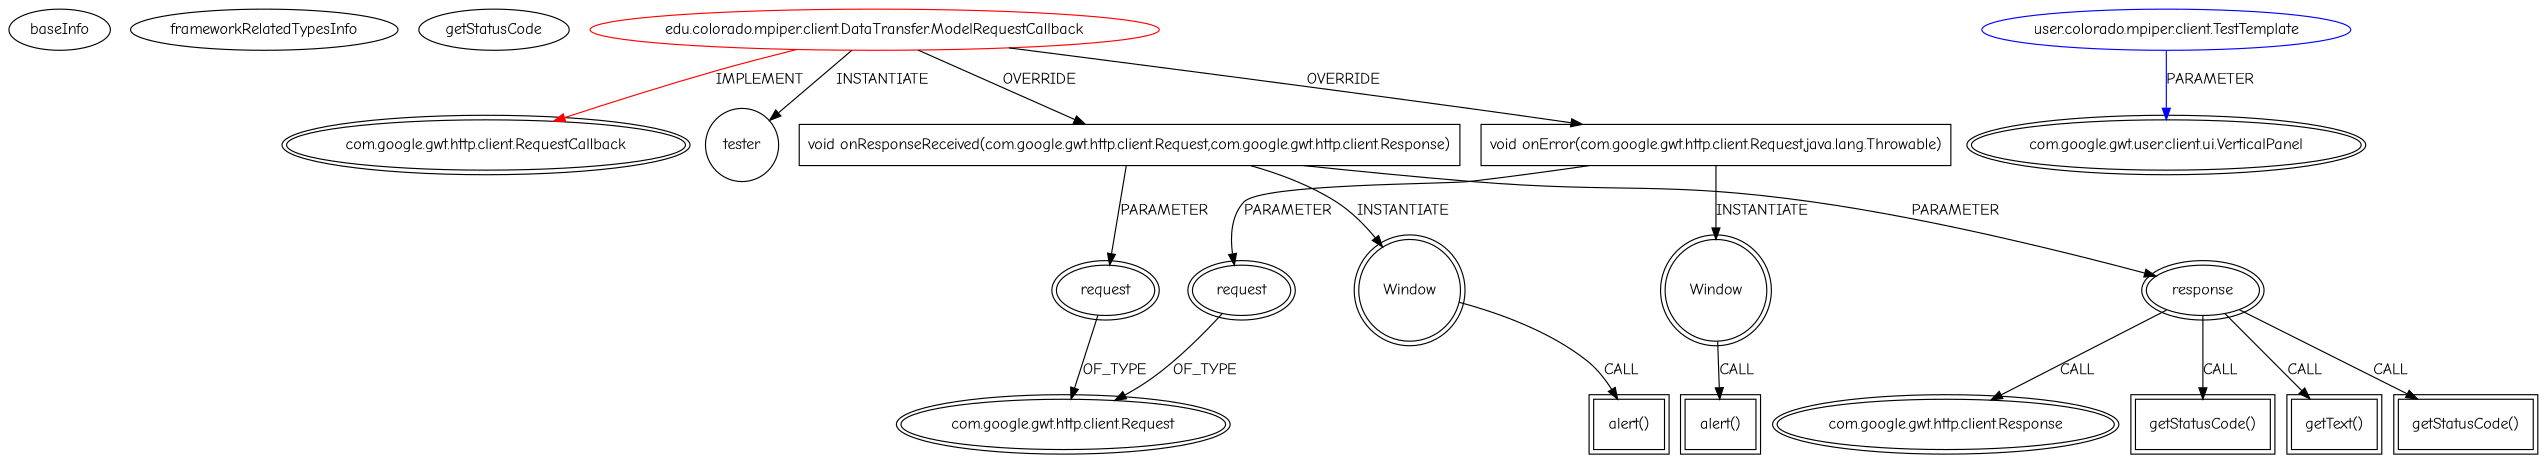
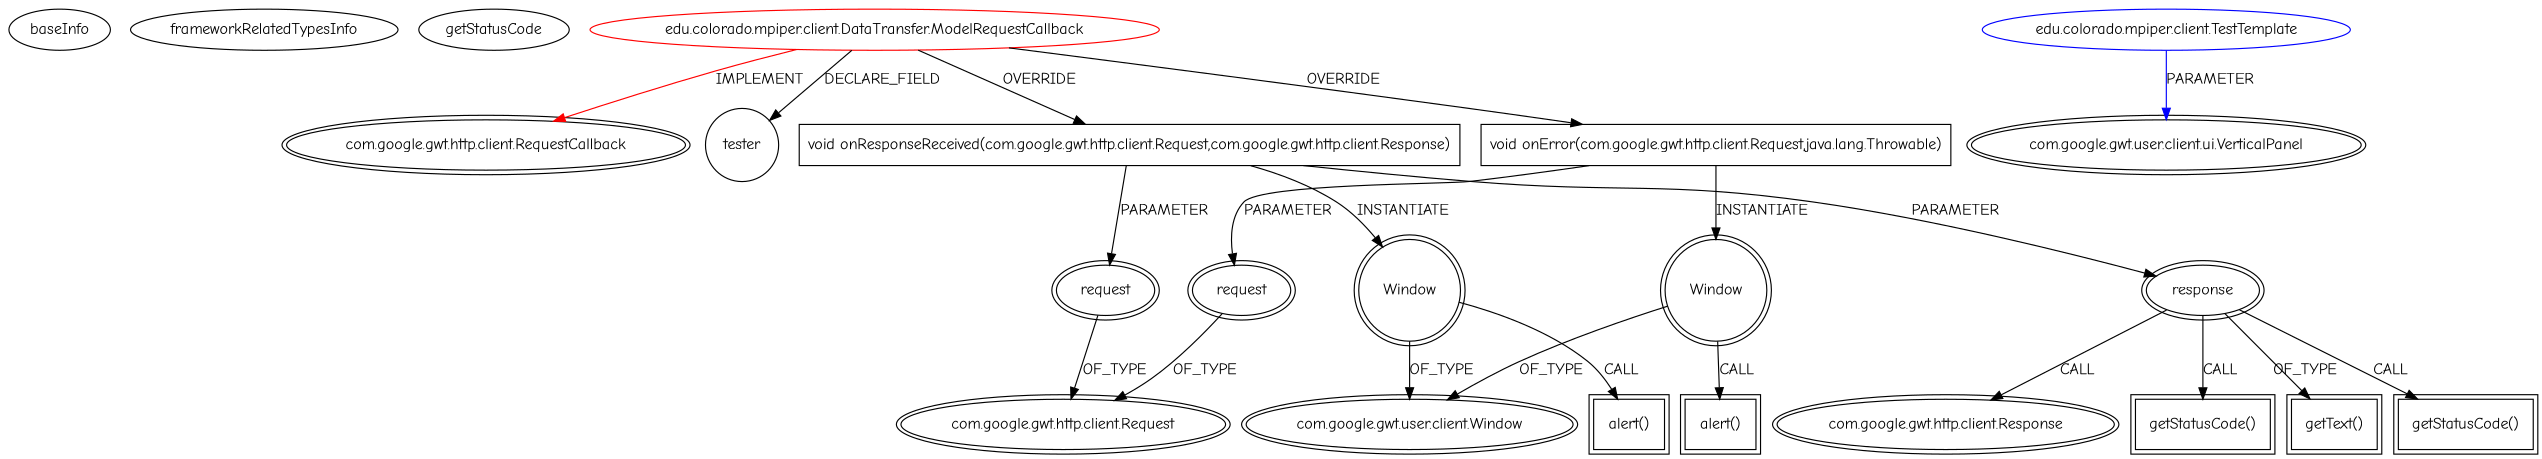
(2166, 30) -> (2166, 30)
(883, 79) -> (883, 79)
(2305, 370) -> (2305, 370)
none -> (1410, 424)
